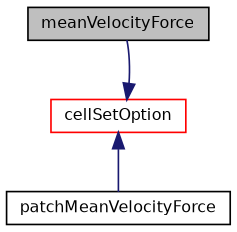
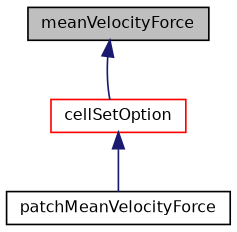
(129, 62) -> (107, 78)
